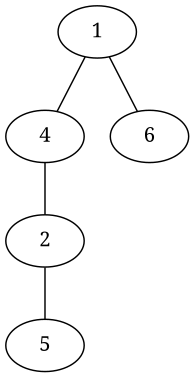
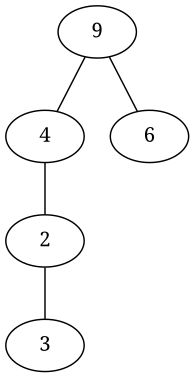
(97, 32) -> (97, 32)
(45, 345) -> (45, 345)
